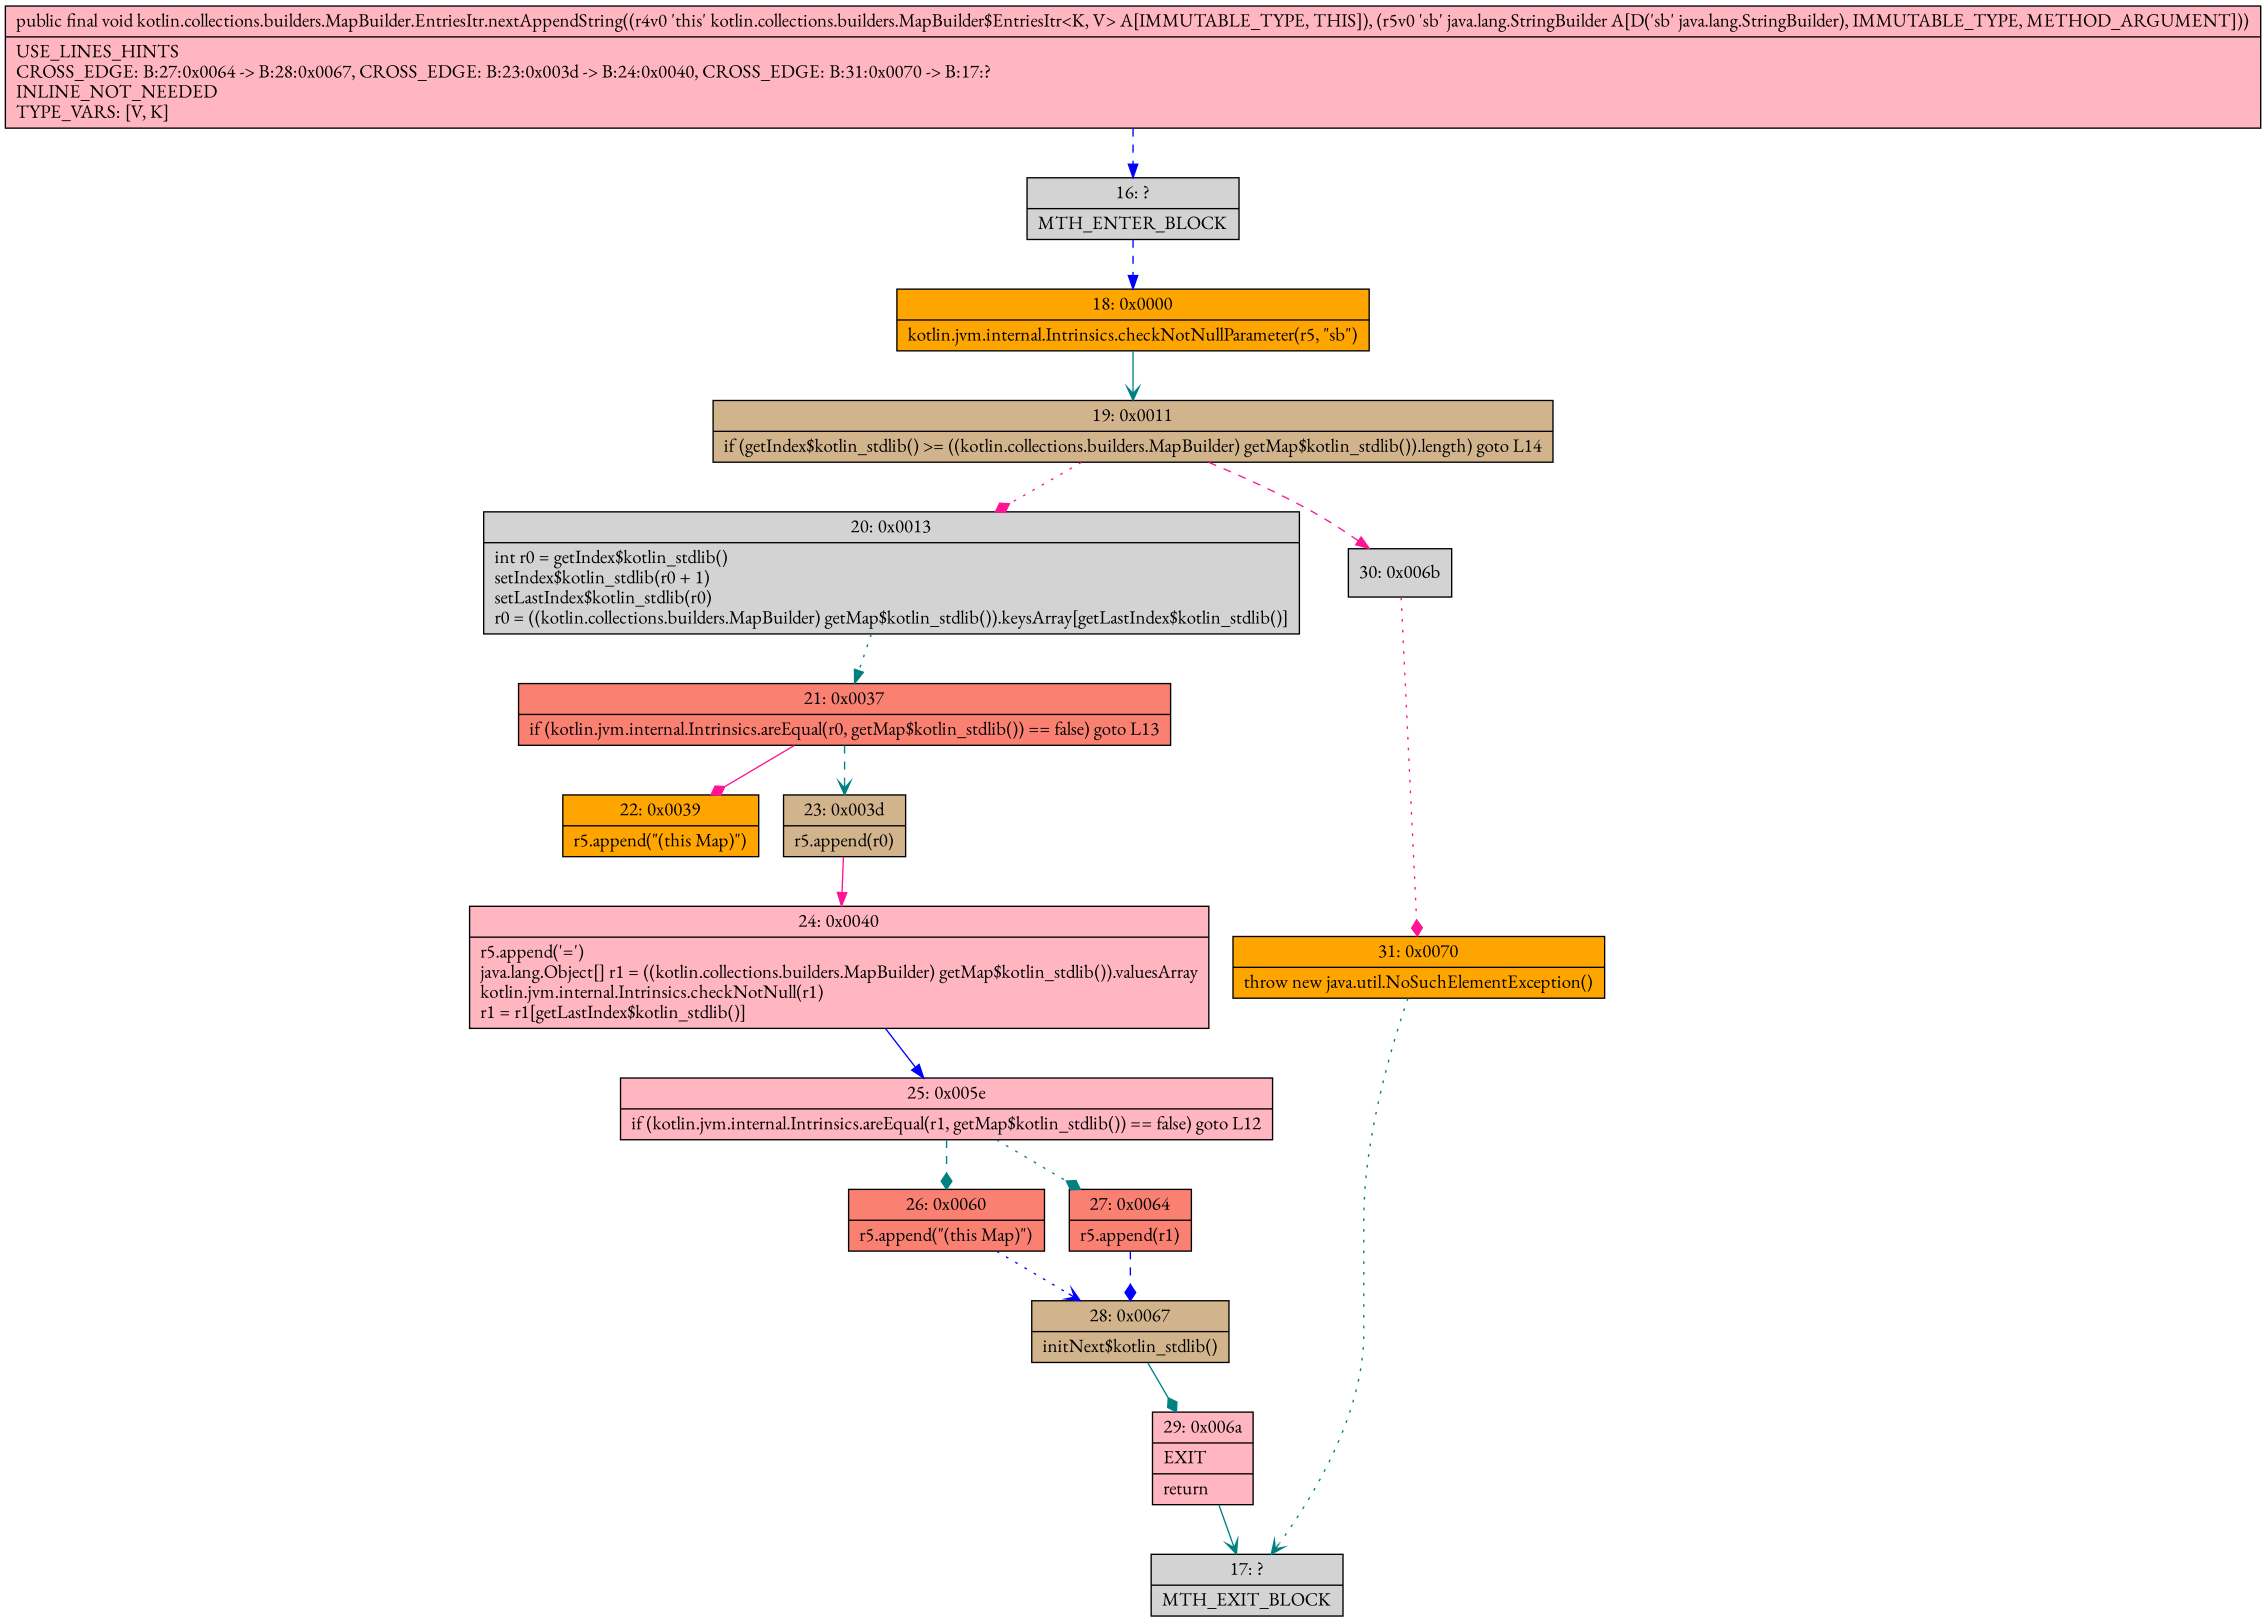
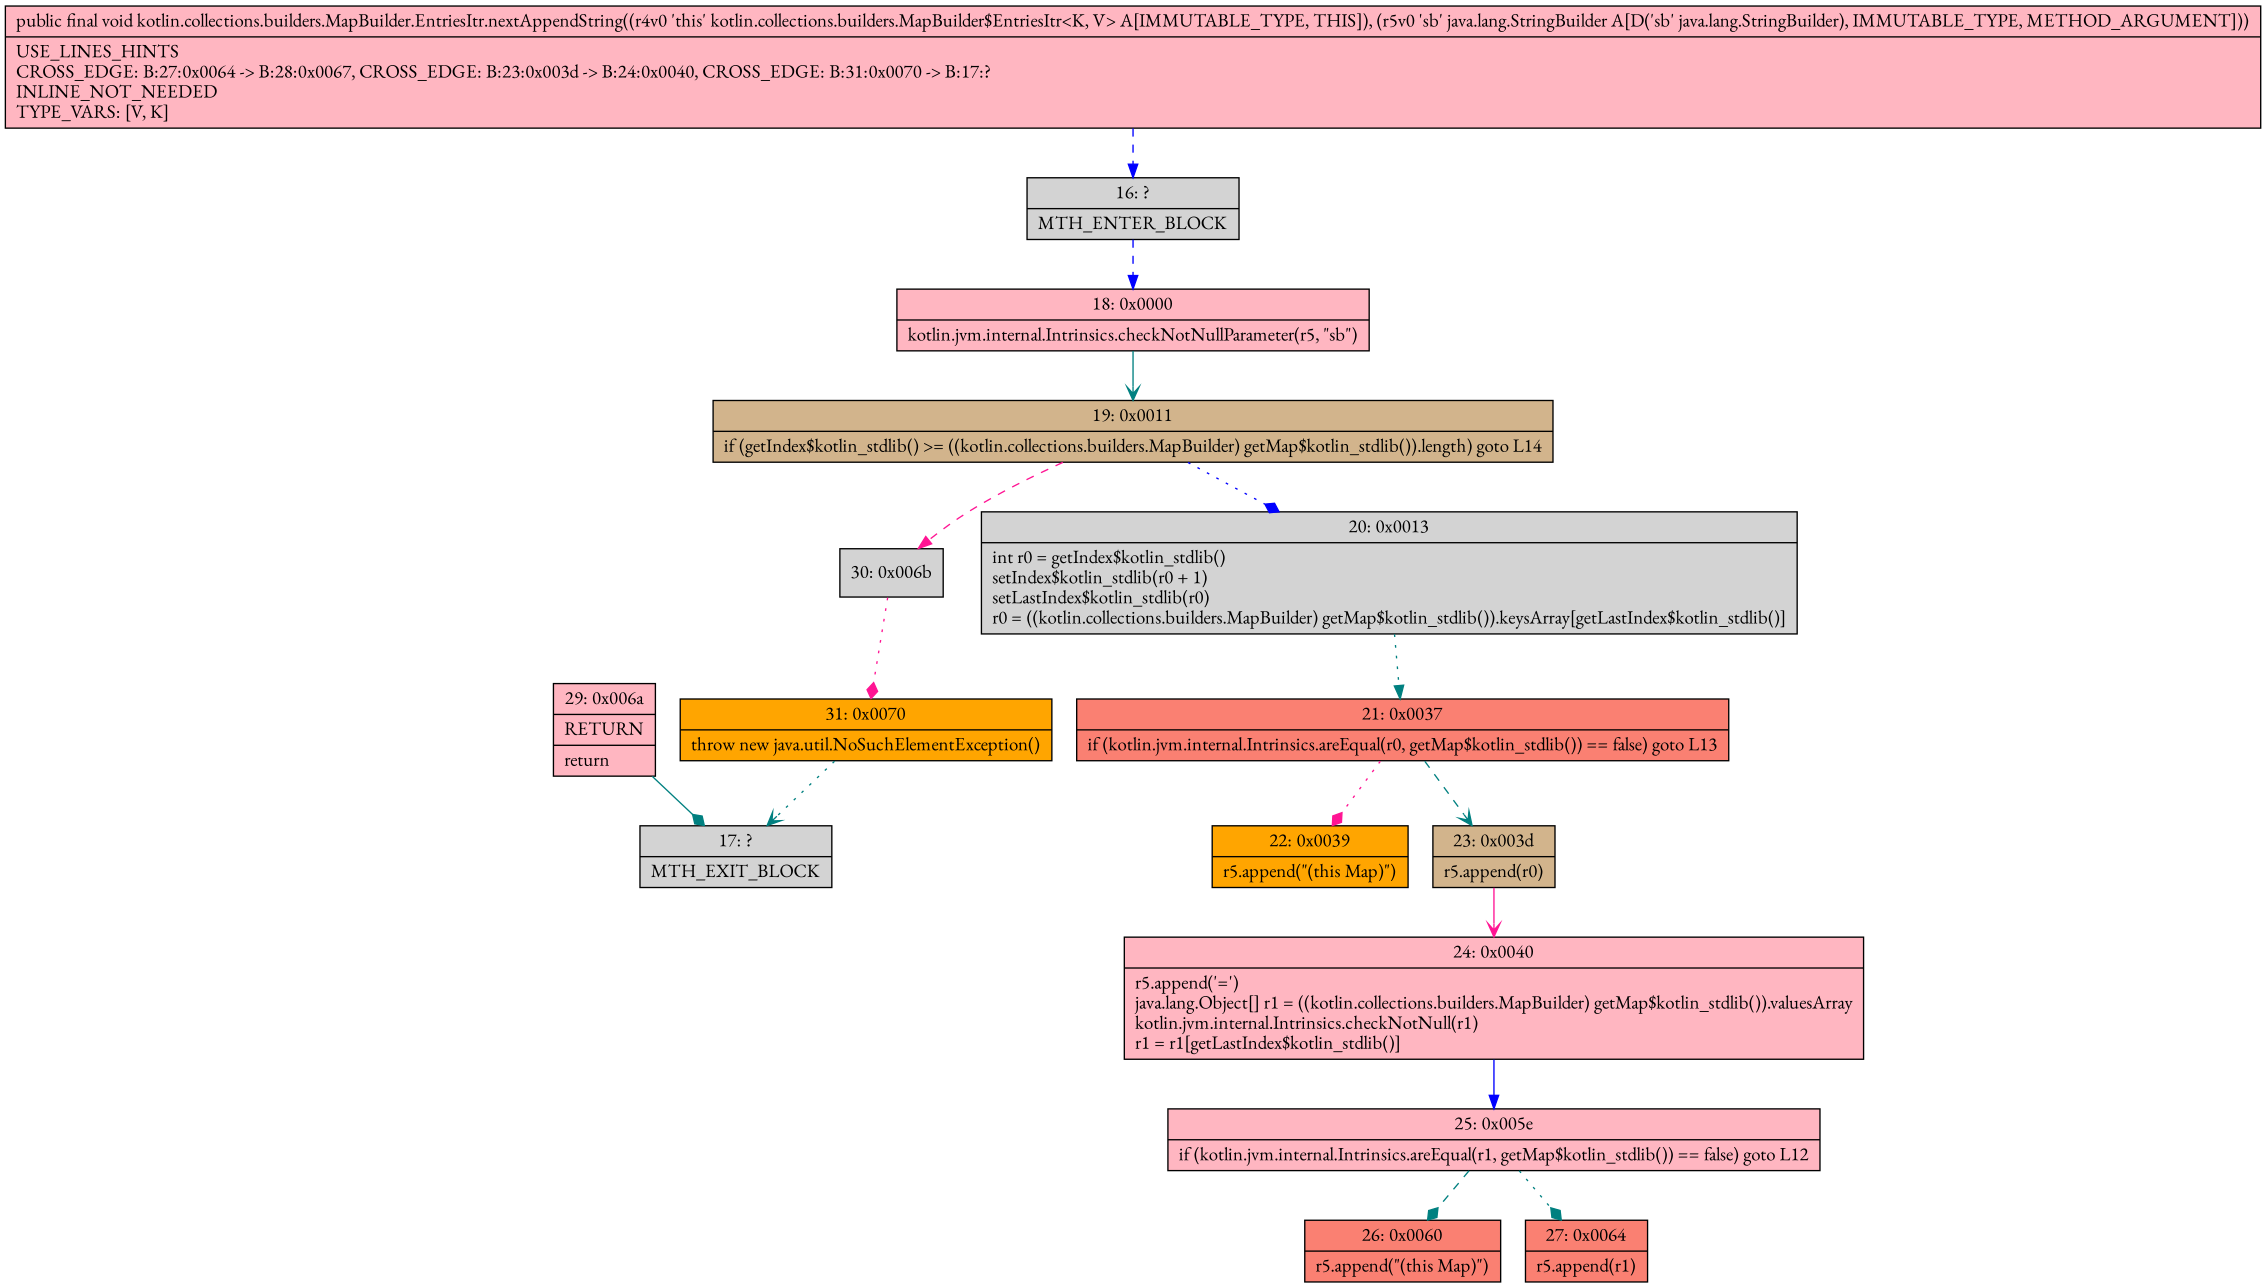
(1133, 320) -> (1133, 320)
(1045, 483) -> (1226, 483)
(760, 766) -> (1361, 787)
(843, 875) -> (1494, 906)
(1130, 1332) -> none
(1185, 1458) -> (604, 729)
(1225, 1523) -> (672, 795)
